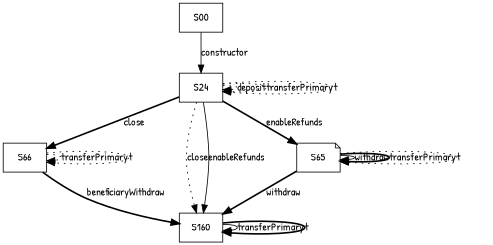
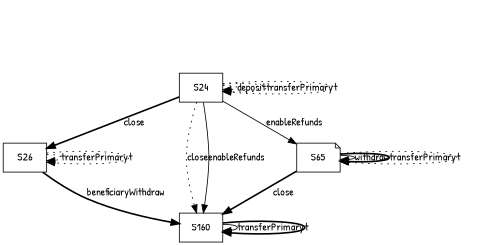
(201, 18) -> none
(256, 121) -> (256, 121)
(25, 158) -> (25, 158)
(283, 193) -> (283, 193)
